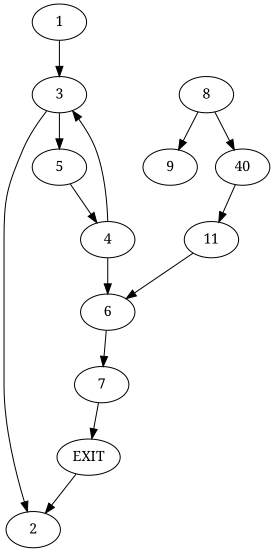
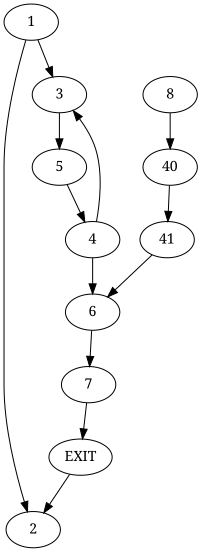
(170, 167) -> none
(211, 240) -> (167, 240)
(4, 303) -> (4, 271)
